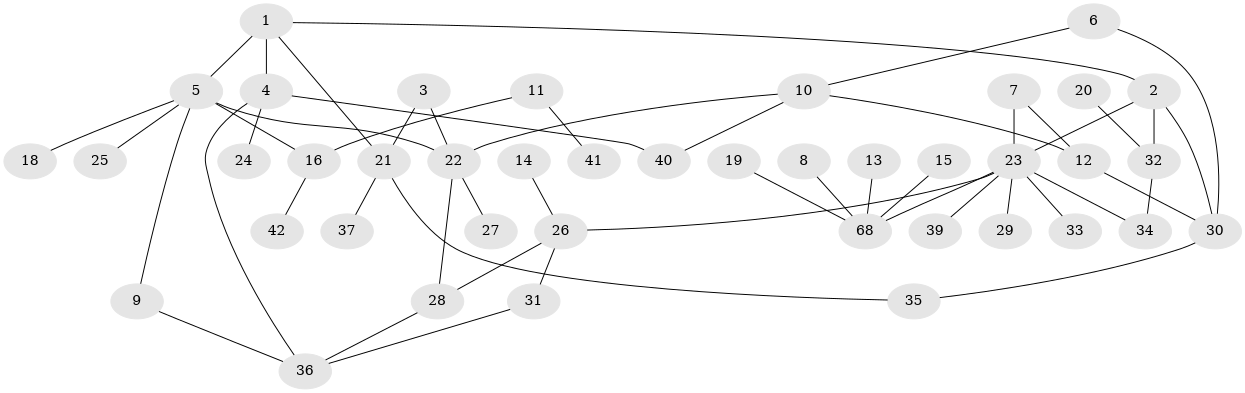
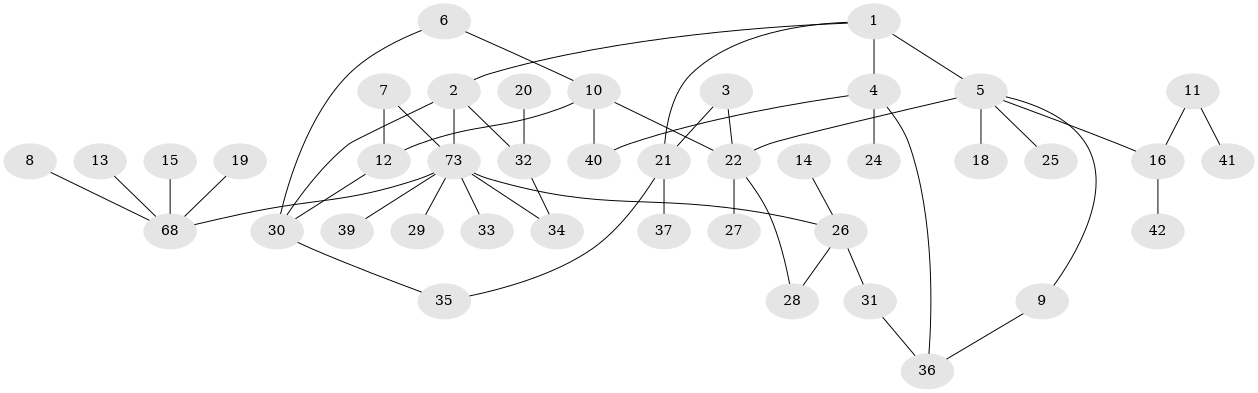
(1014, 161) -> (454, 161)
(371, 336) -> none
